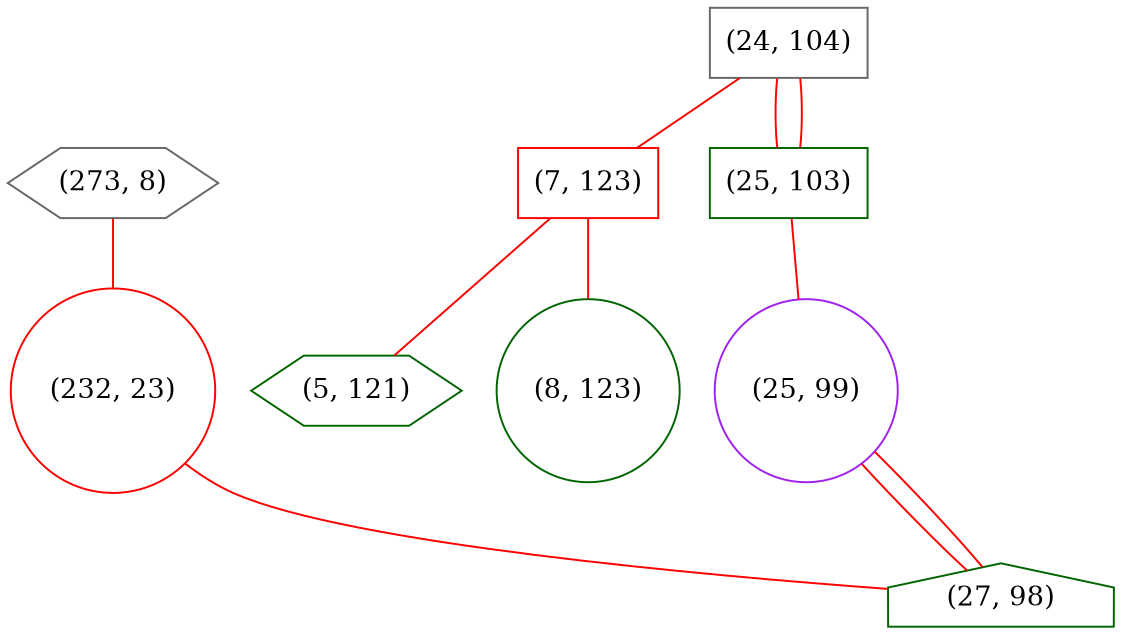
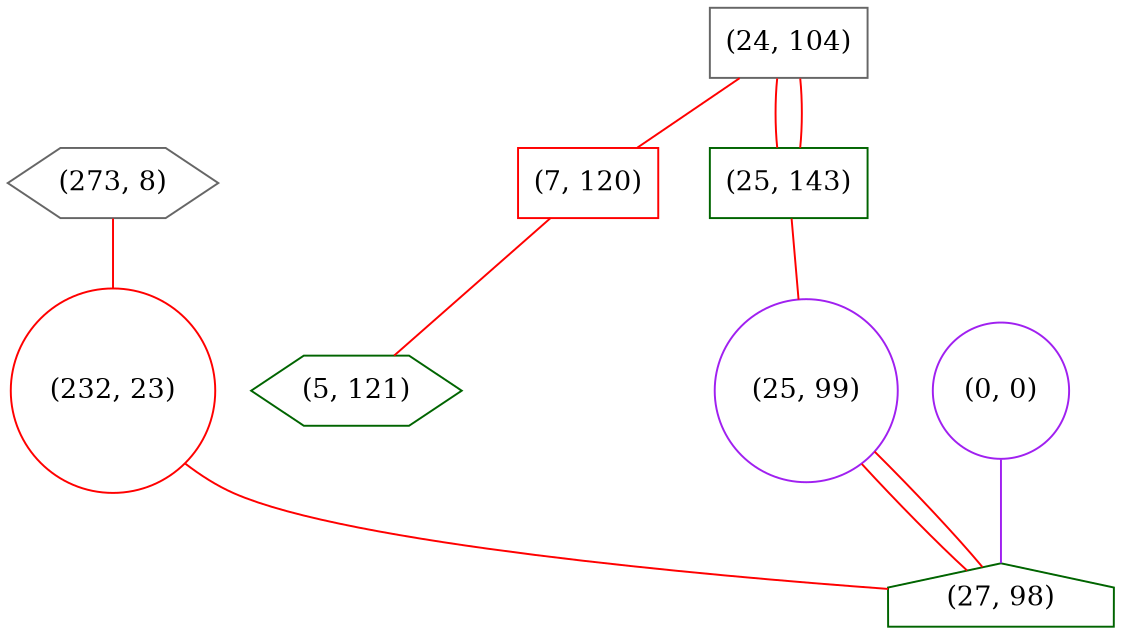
(588, 183) -> (588, 183)
(789, 183) -> (789, 183)
(588, 391) -> none
none -> (1001, 391)
